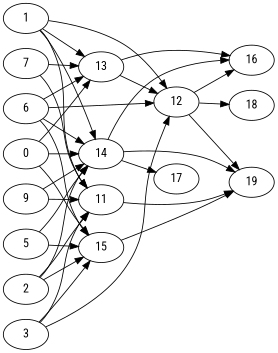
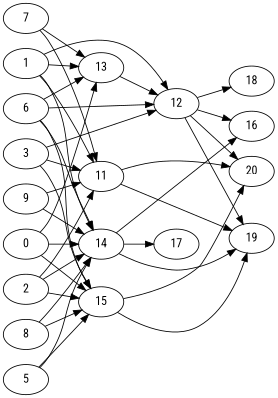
(171, 50) -> none
none -> (252, 171)
none -> (26, 334)
